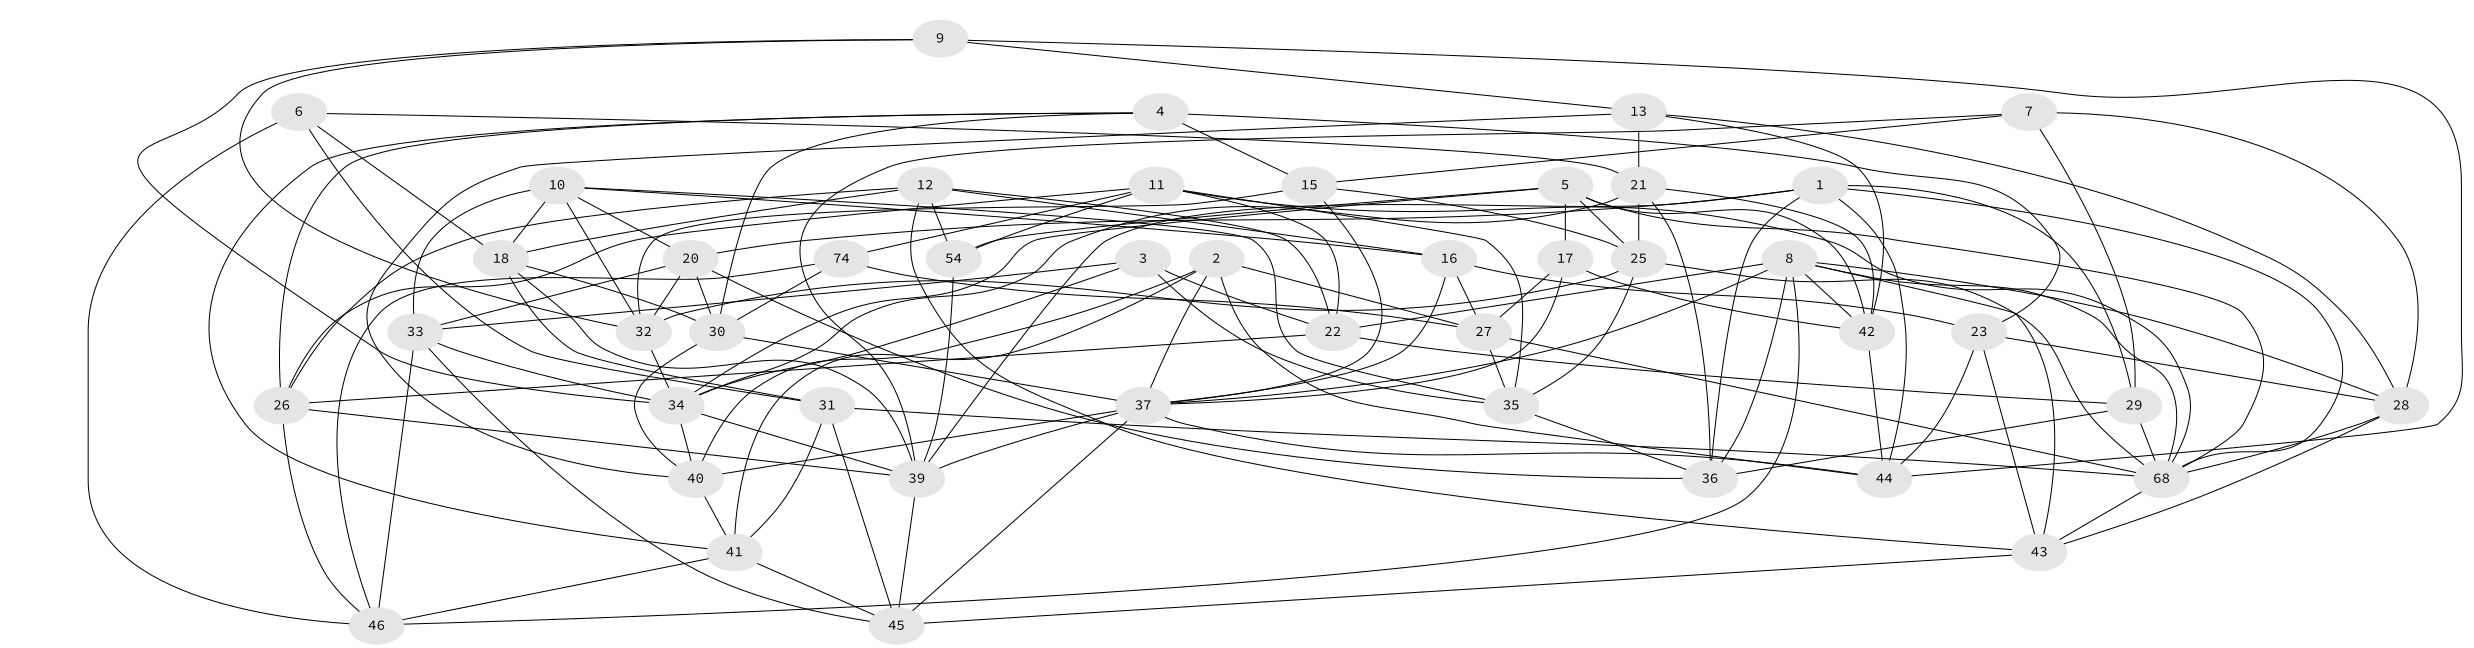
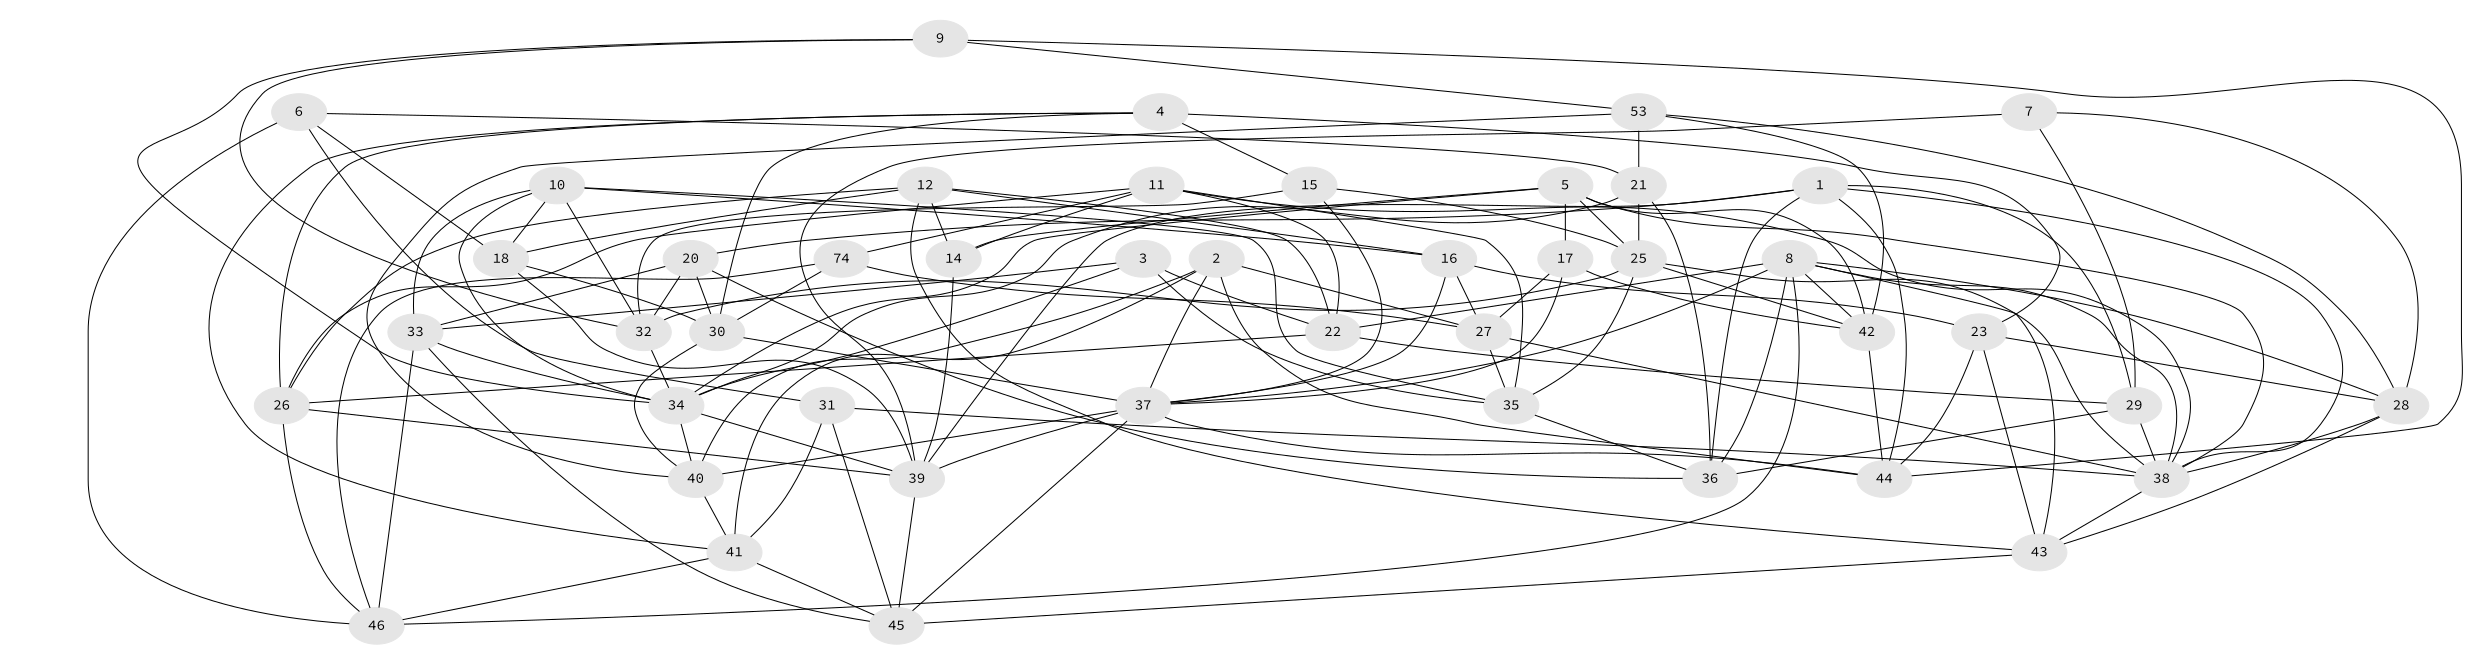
(1639, 112) -> (1639, 112)
(1653, 150) -> none
(1803, 213) -> (1717, 284)
(624, 222) -> (477, 302)
(954, 259) -> (954, 259)
(622, 365) -> none
(2162, 479) -> (2162, 479)
